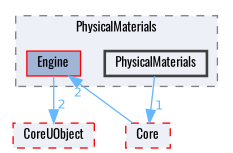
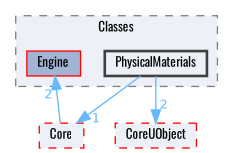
(117, 28) -> (117, 28)
(54, 95) -> (156, 95)
